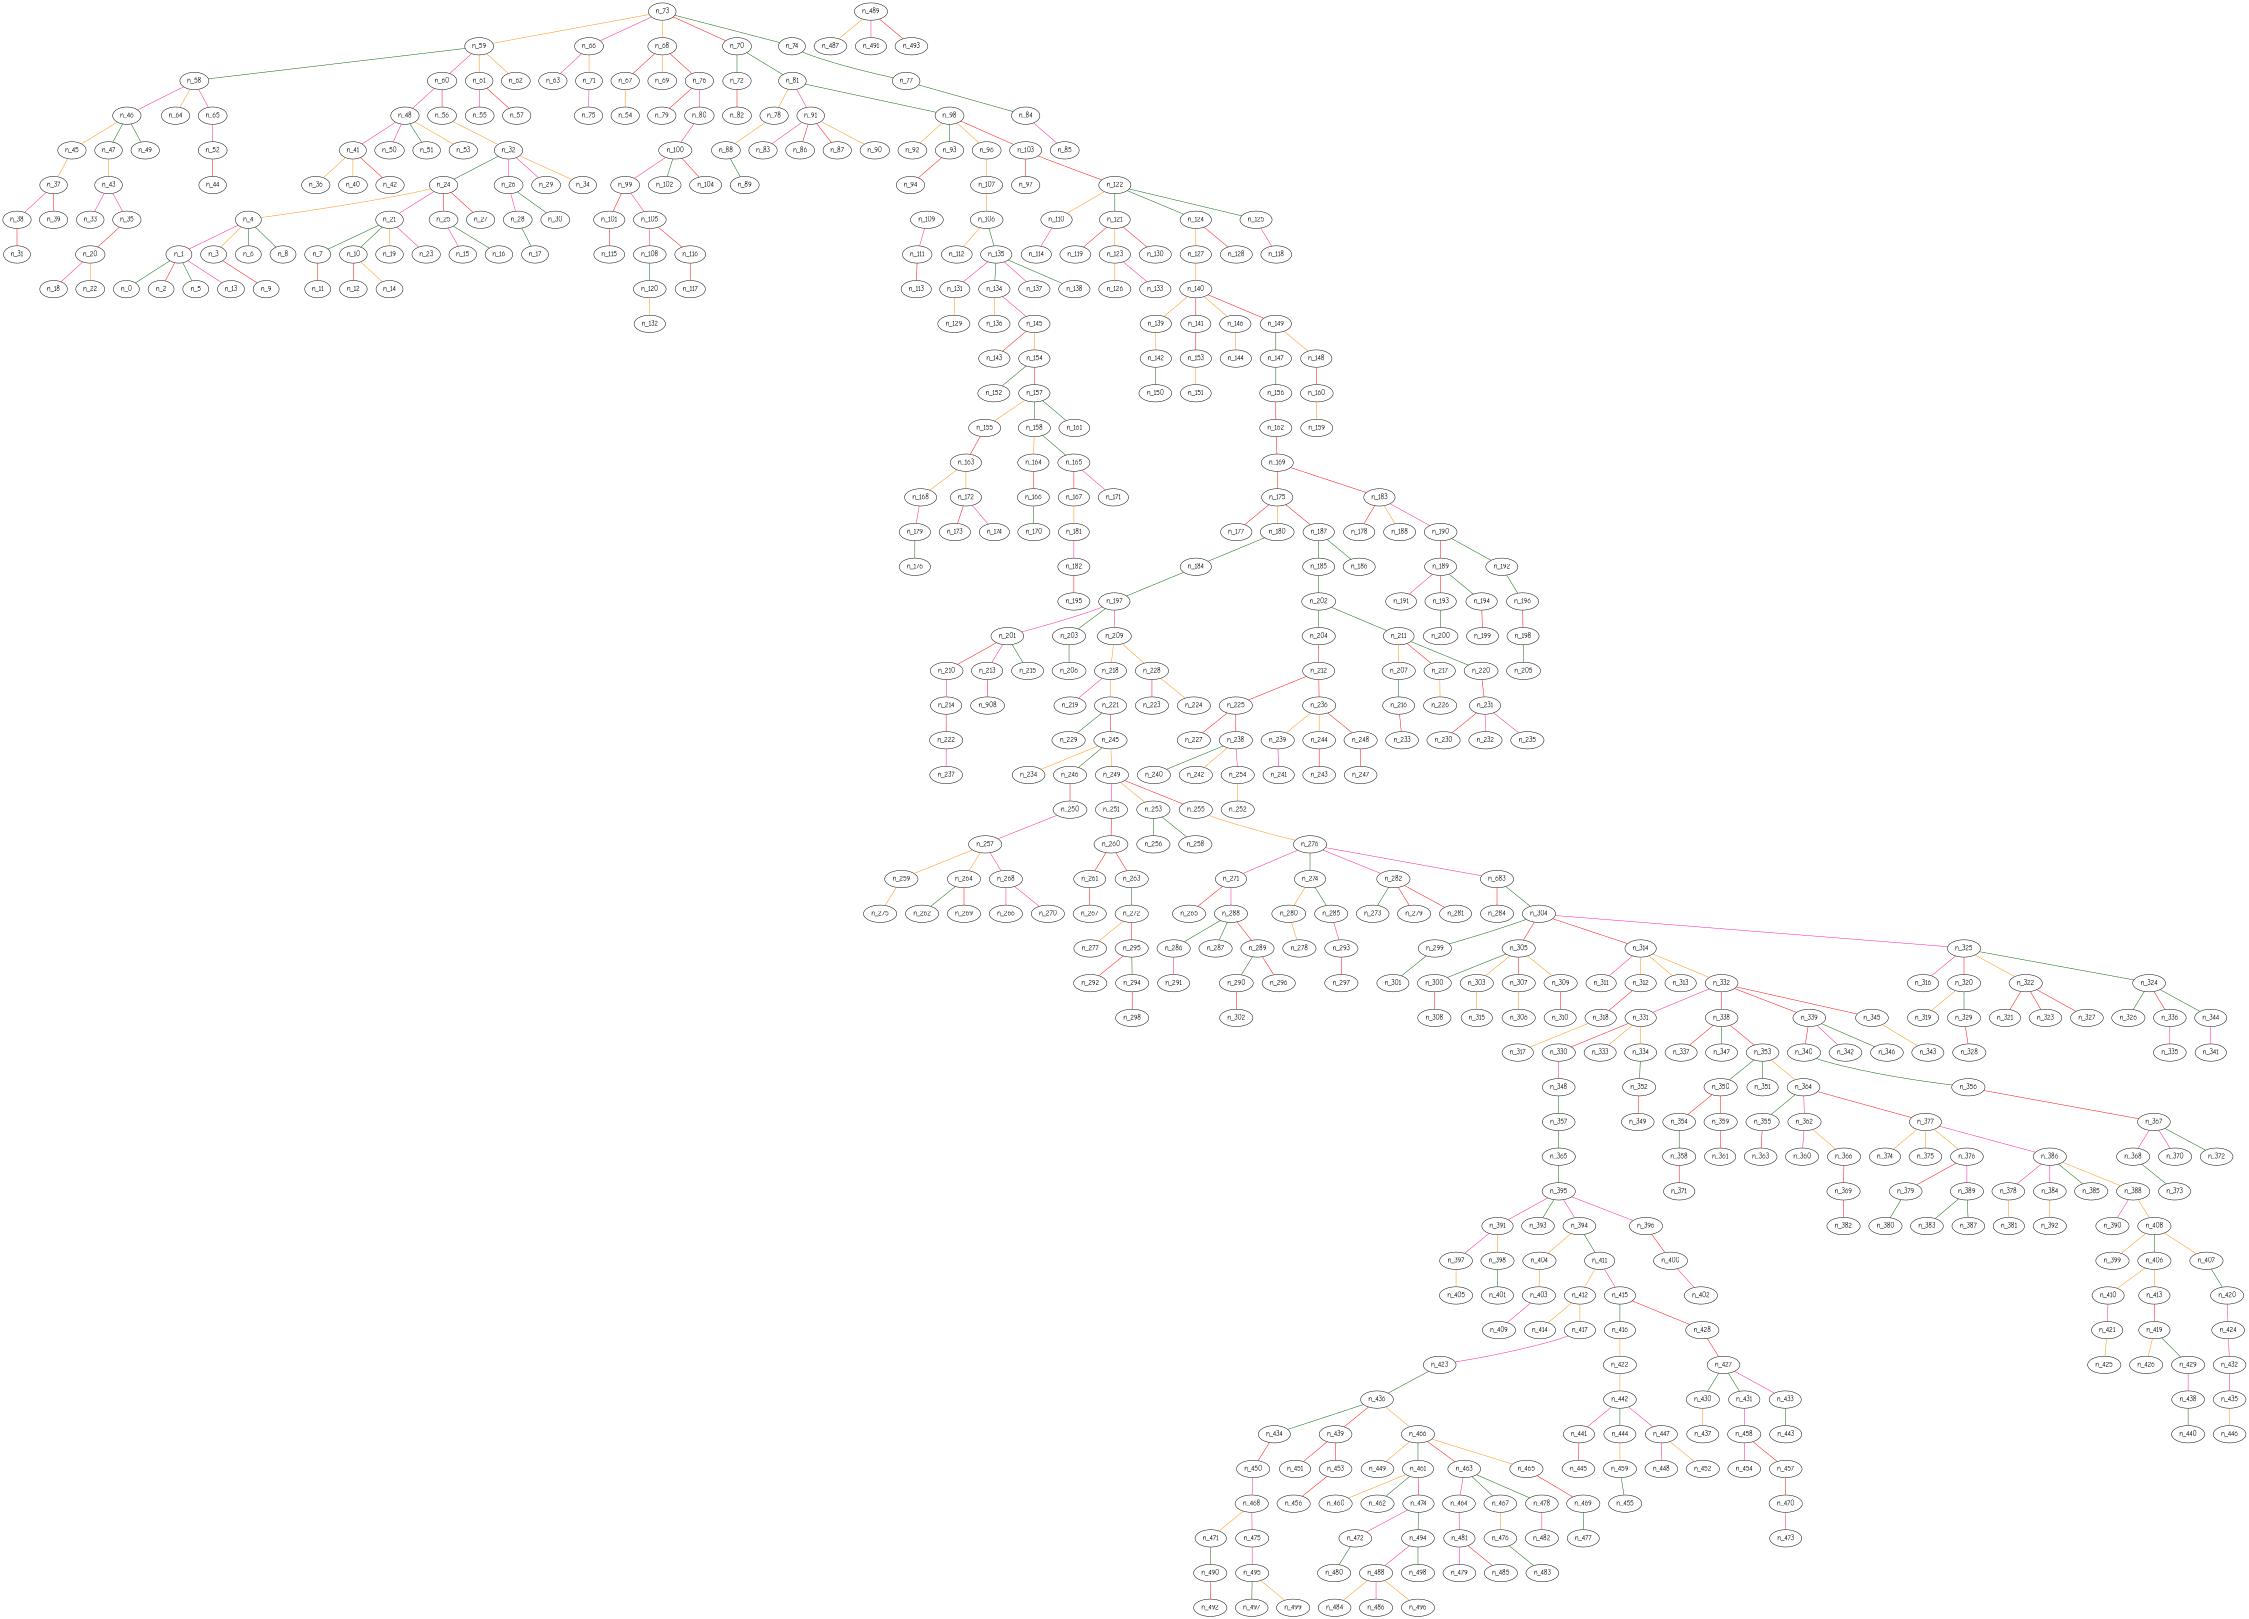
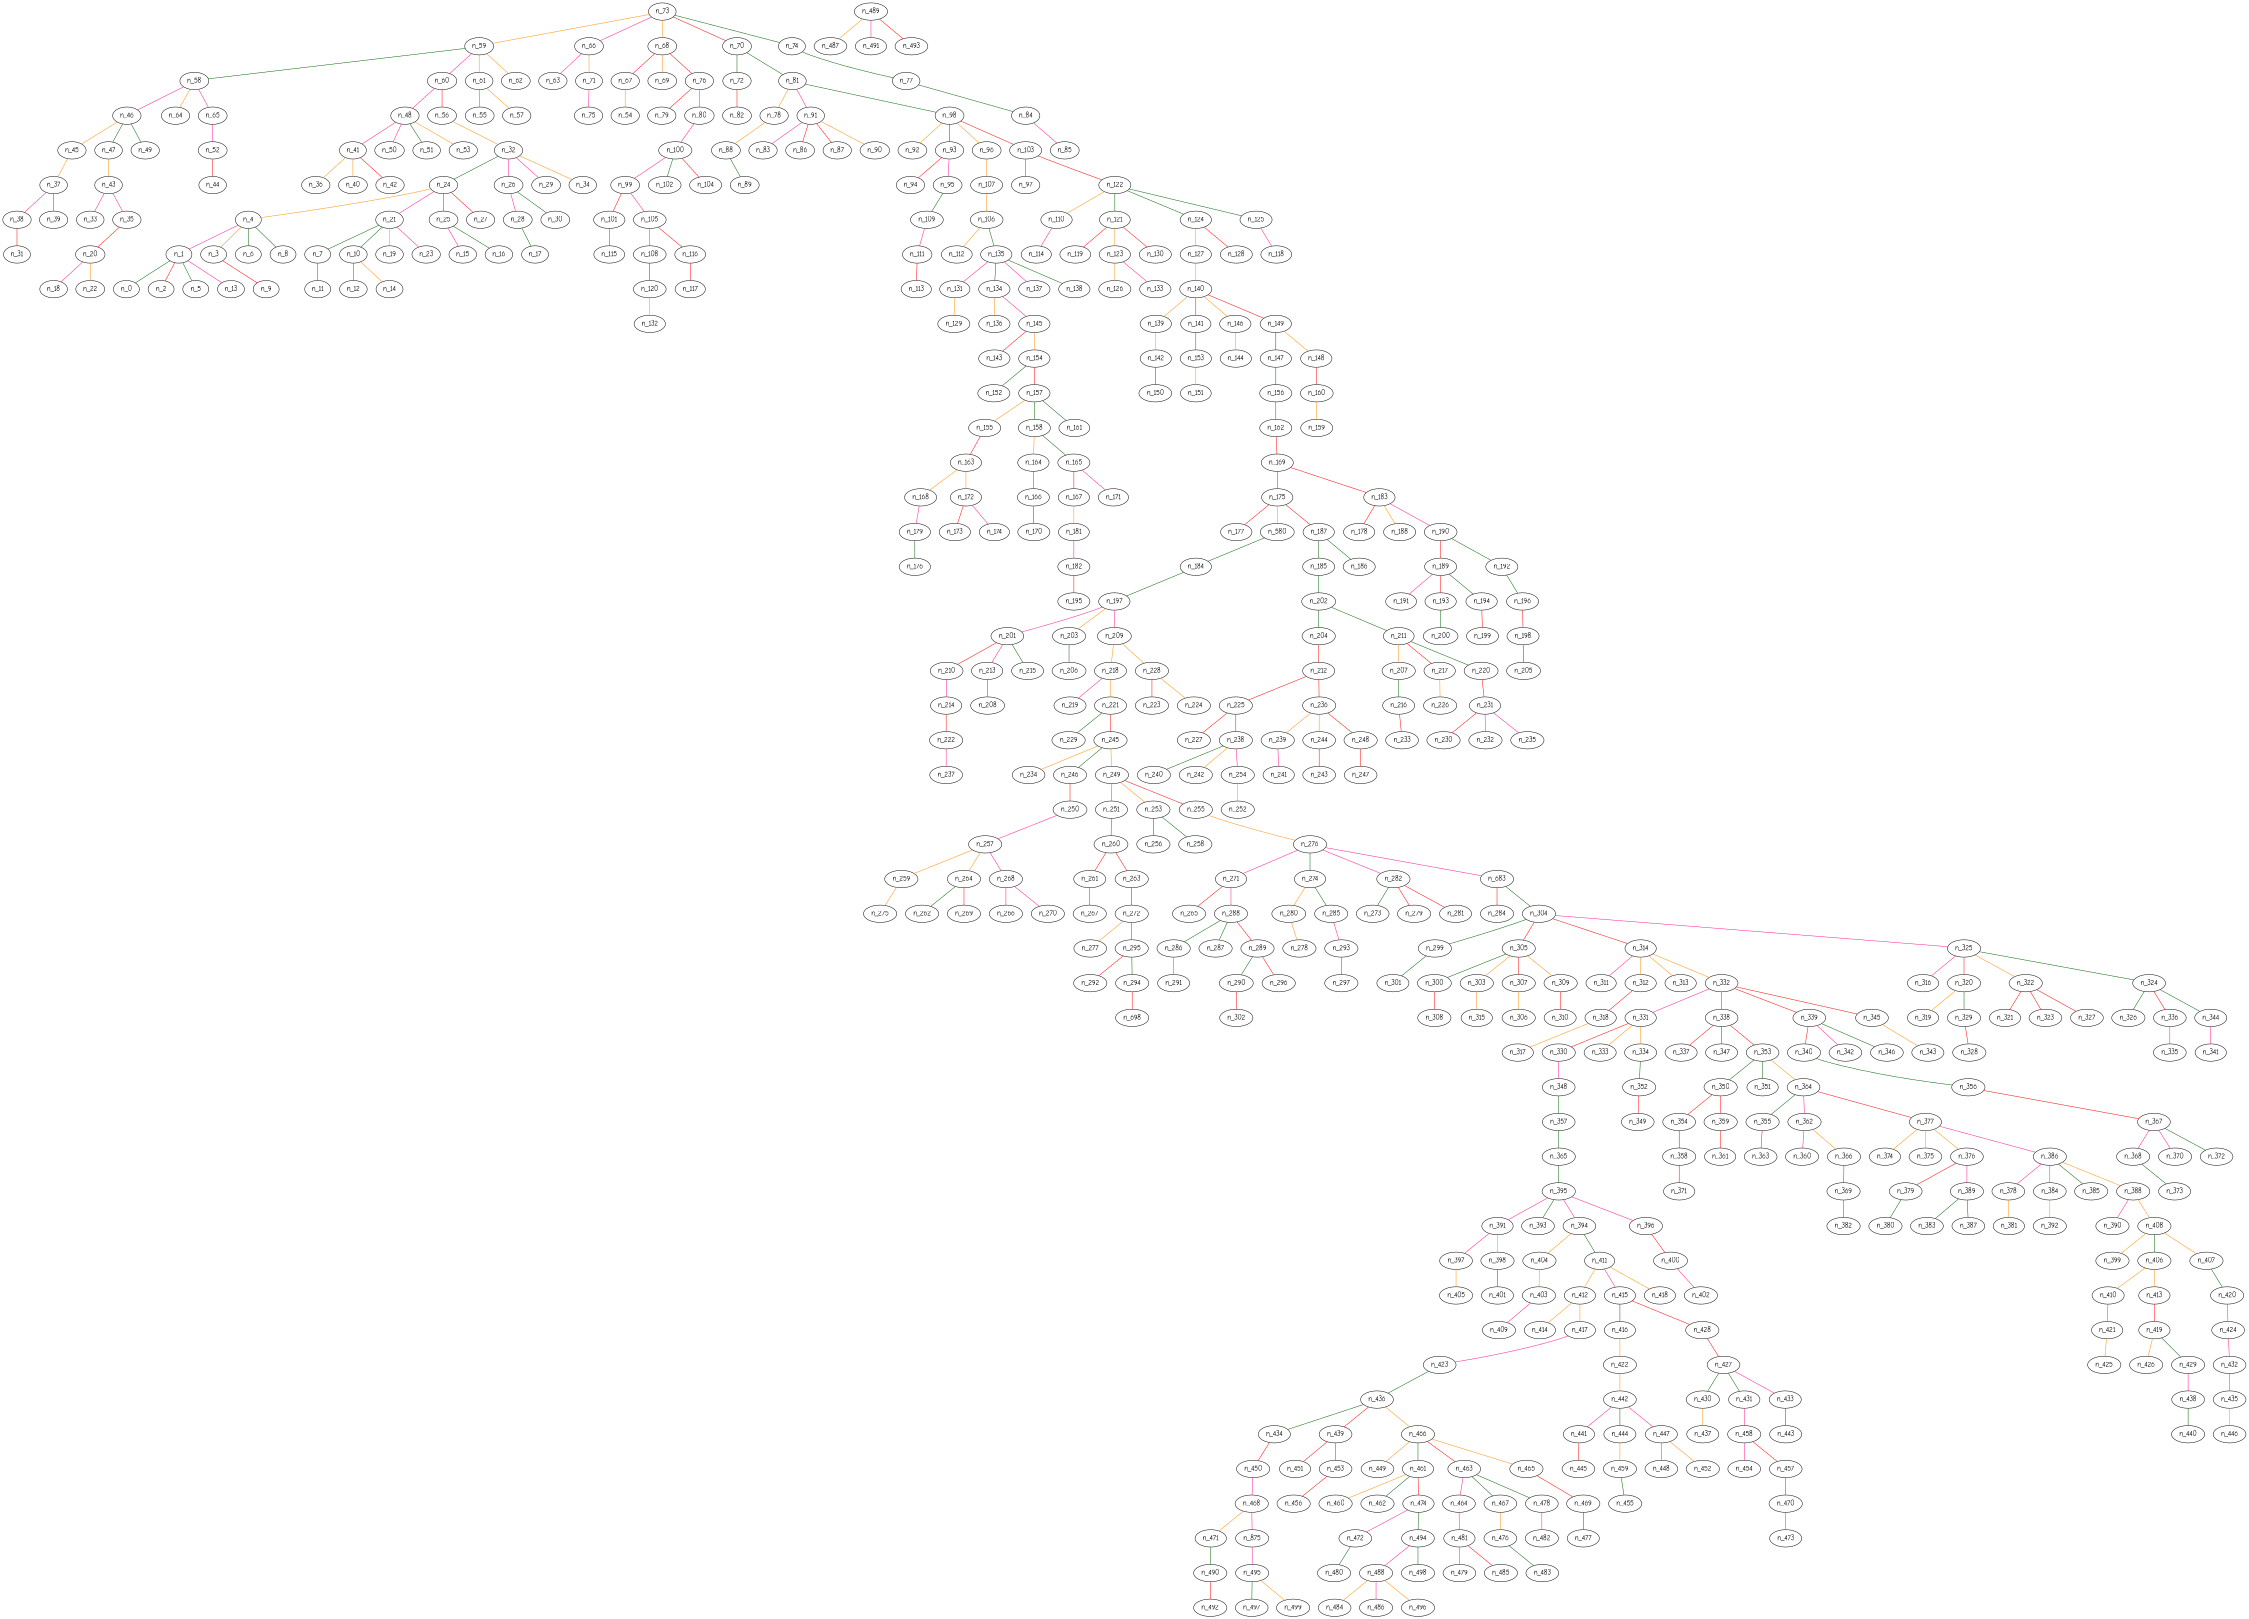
(498, 98) -> (498, 98)
none -> (948, 185)
(1277, 532) -> (1277, 532)
(1092, 619) -> (1092, 619)
(988, 706) -> (988, 706)
(1132, 1018) -> (1132, 1018)
none -> (1660, 1295)
(1252, 1538) -> (1252, 1538)
